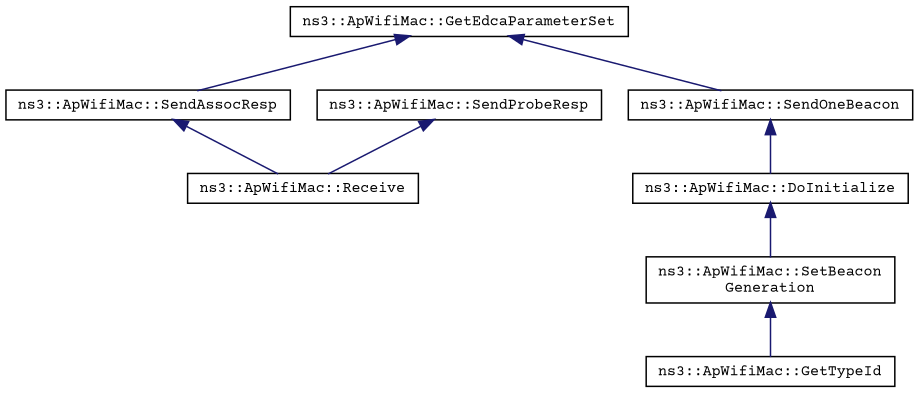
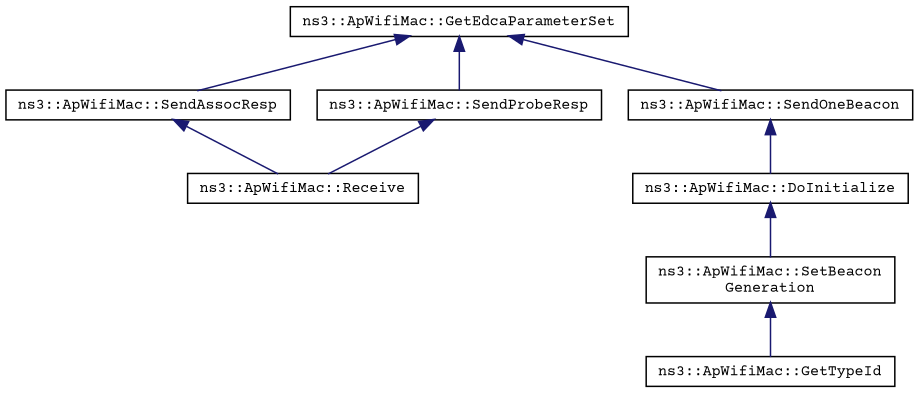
none -> (459, 71)
